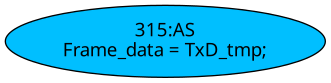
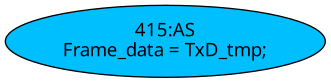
(165, 41) -> (165, 41)
